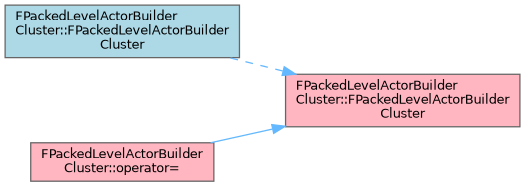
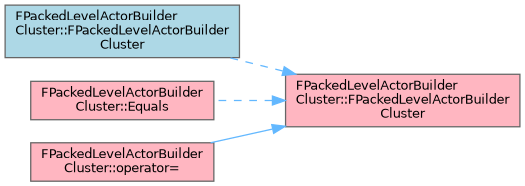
none -> (122, 101)
